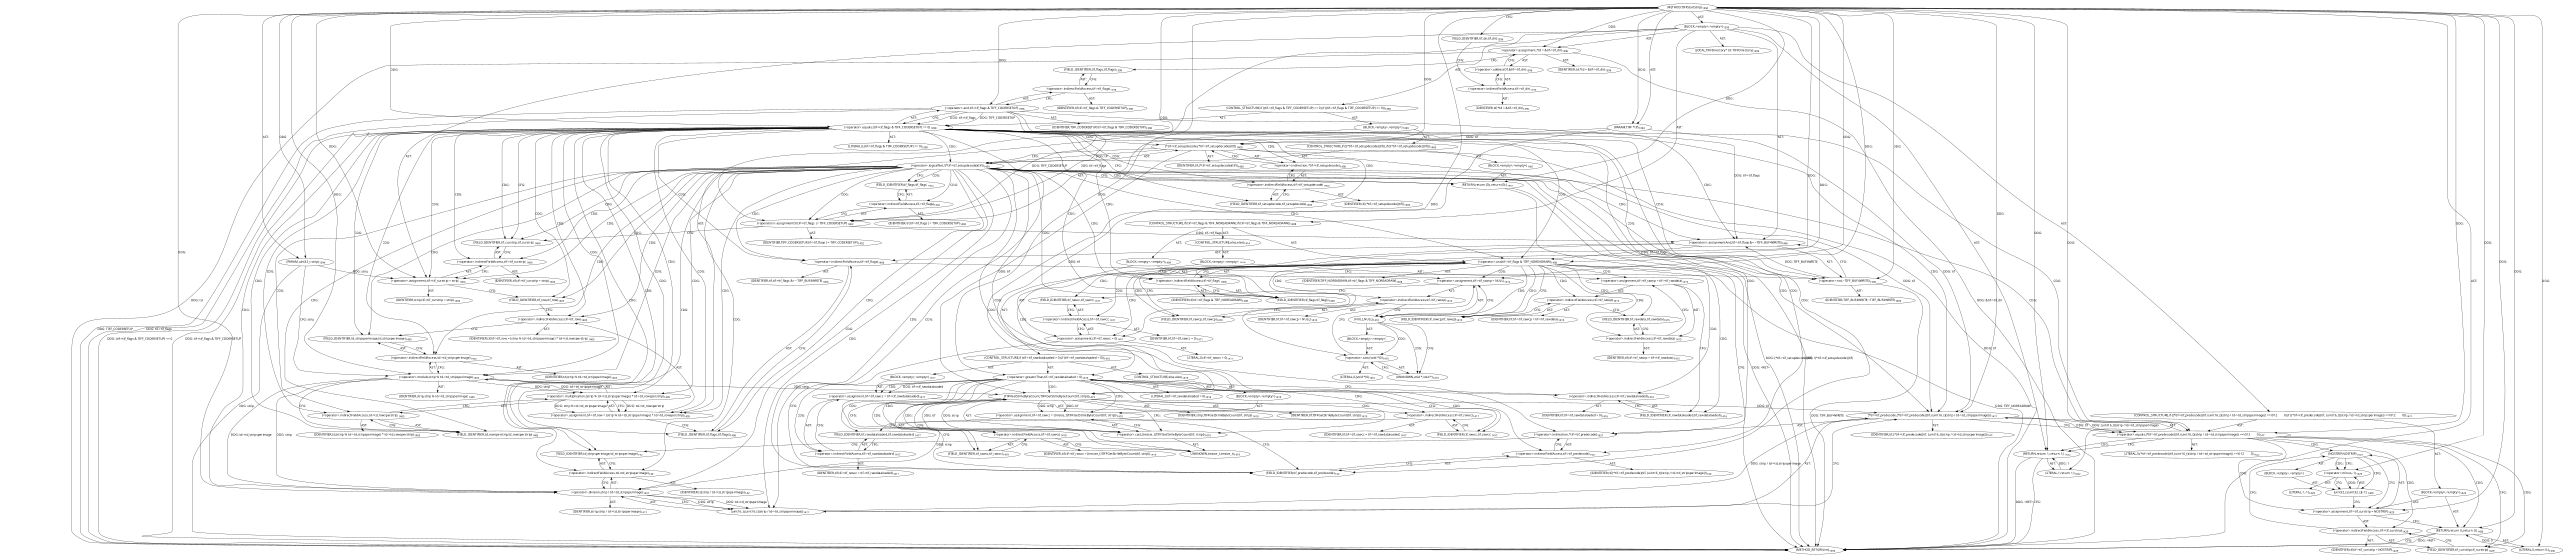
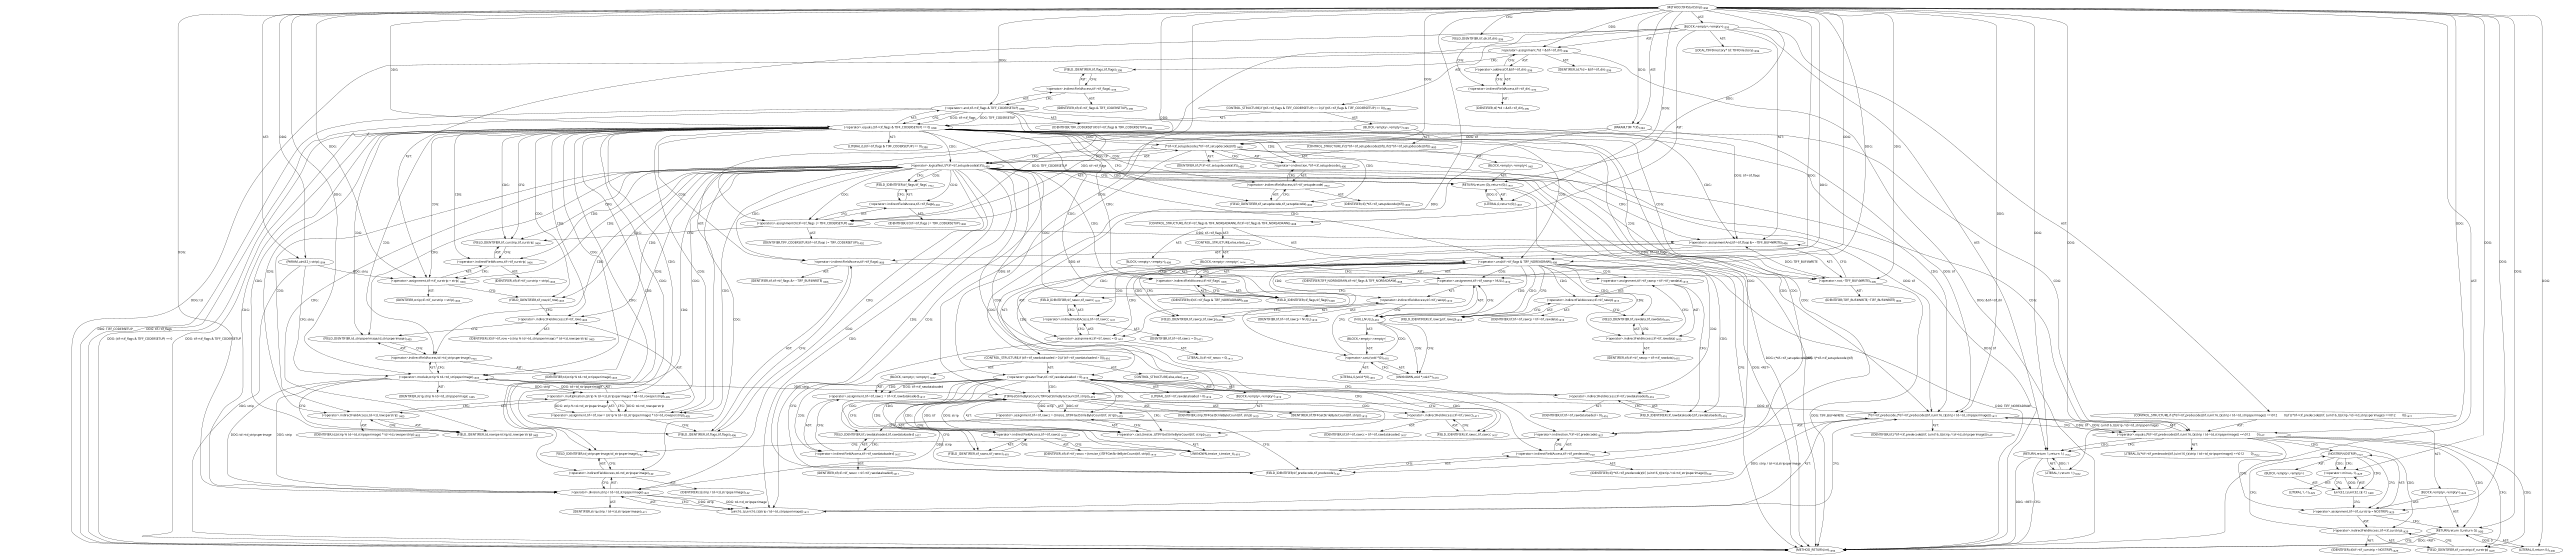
none -> (1503, 204)
